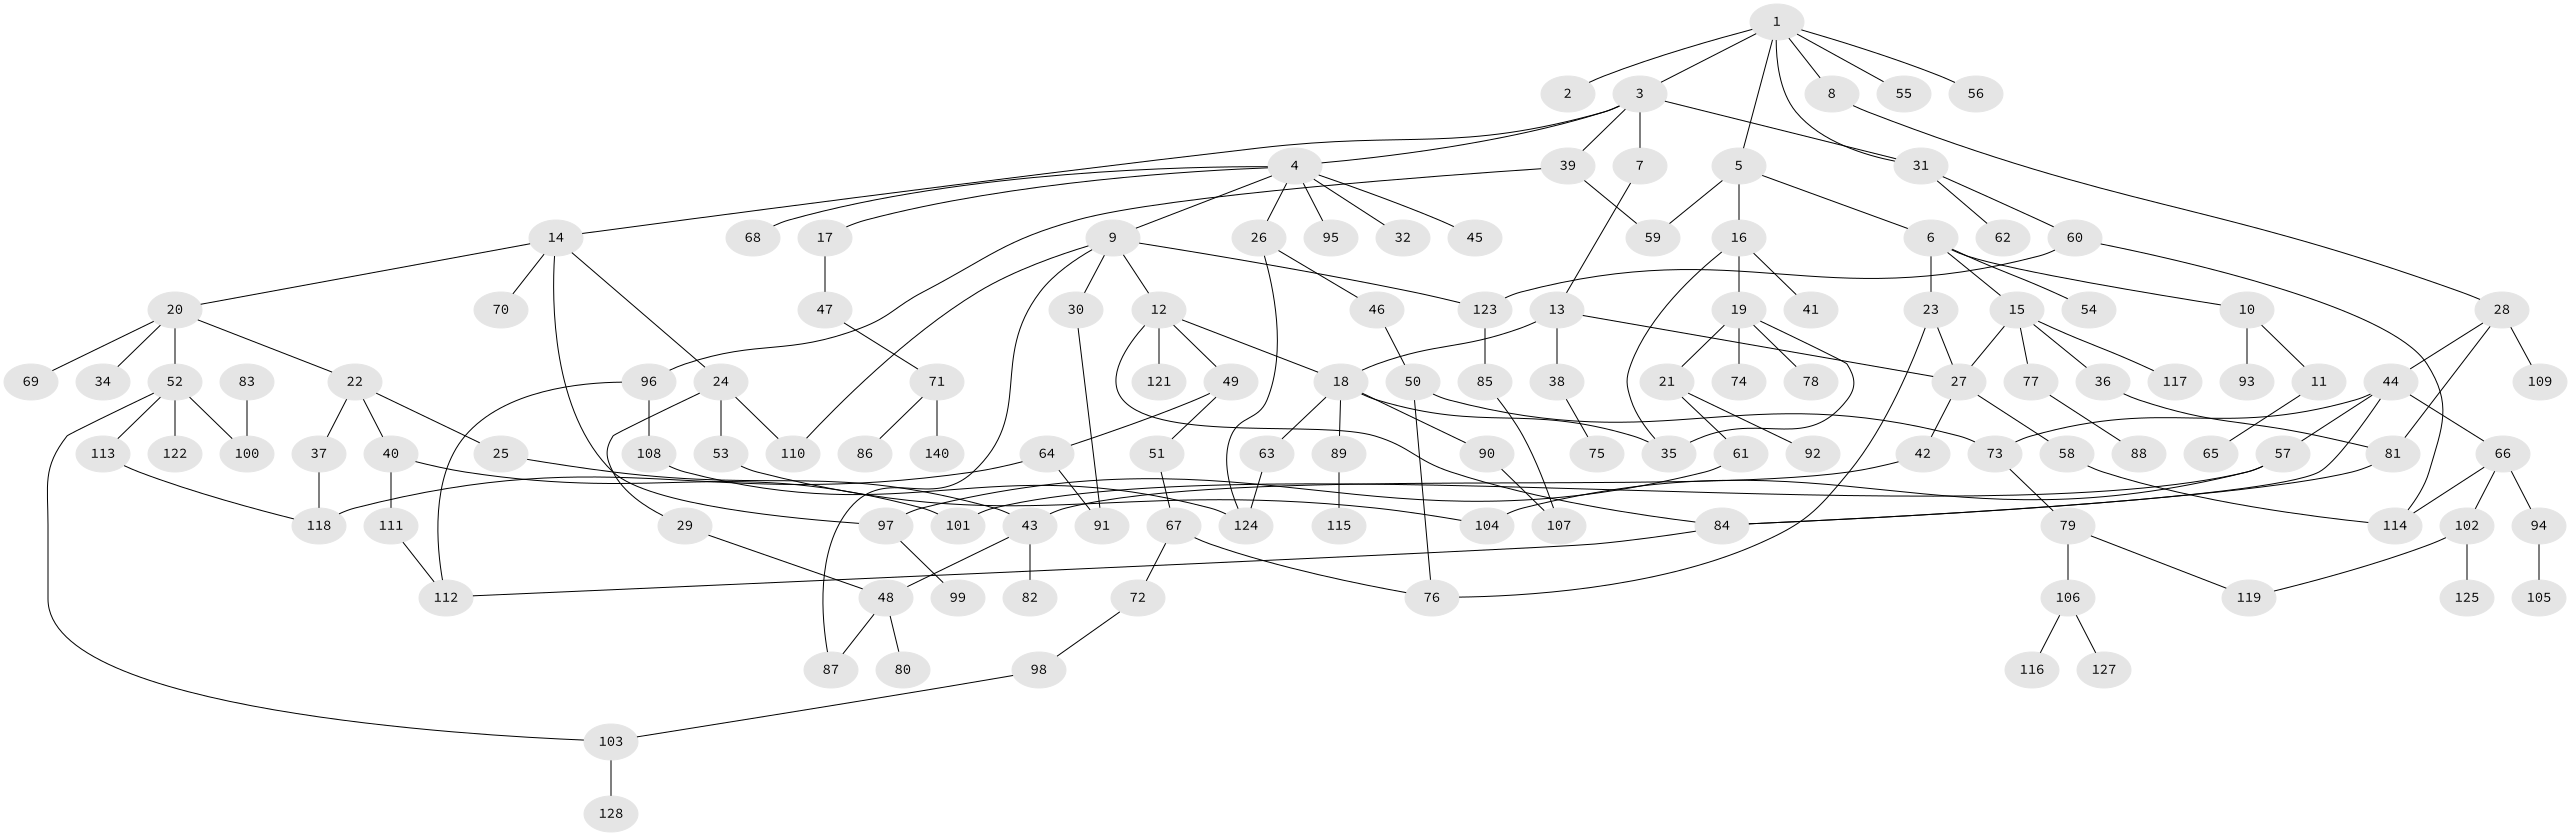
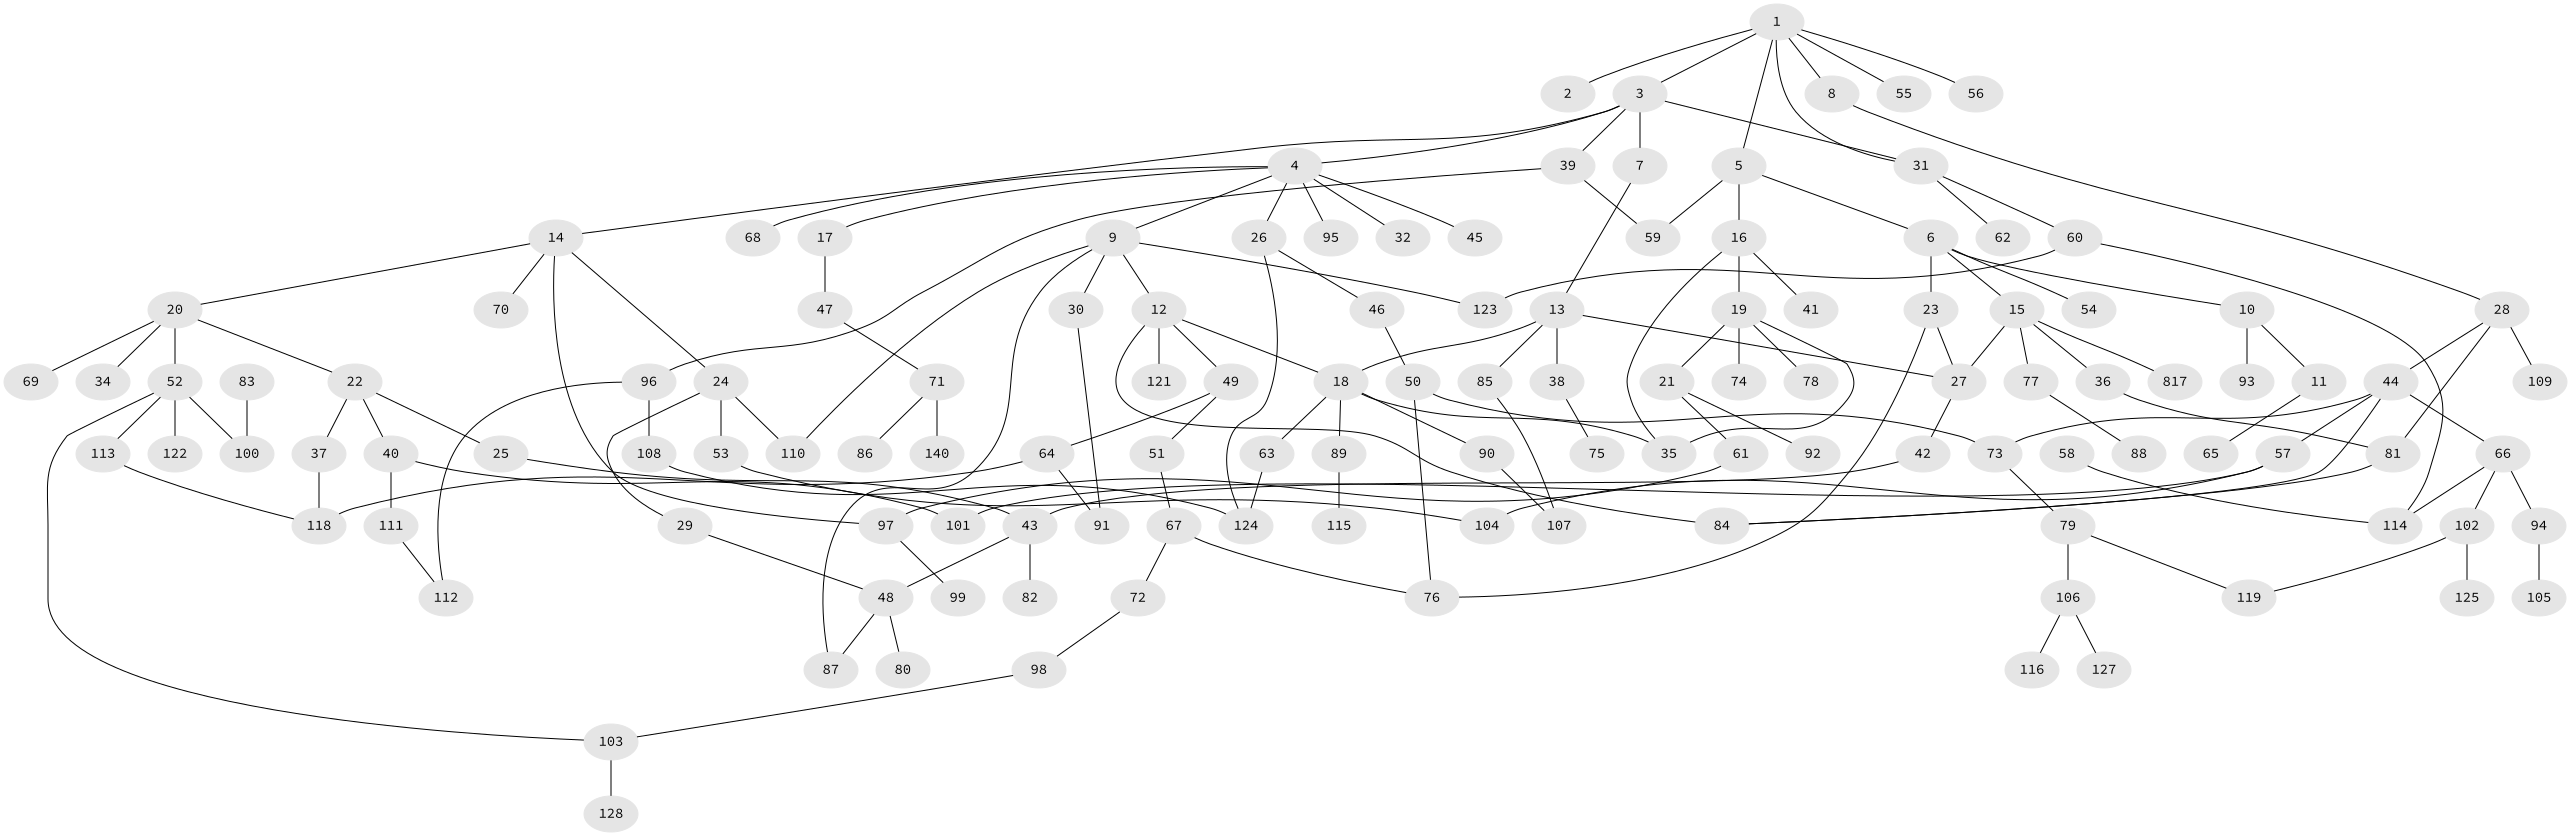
(1485, 346) -> (1521, 346)
(2175, 382) -> (2175, 382)
(2013, 418) -> none
(1085, 569) -> none
